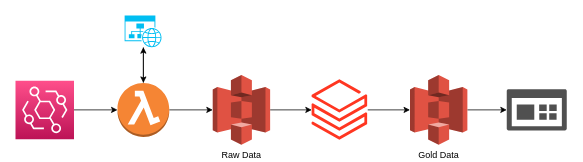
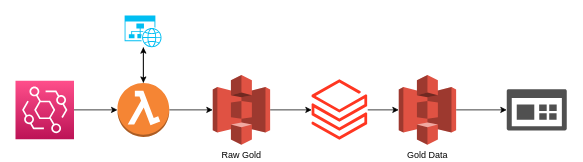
(439, 110) -> (427, 110)
(242, 156) -> (242, 156)
